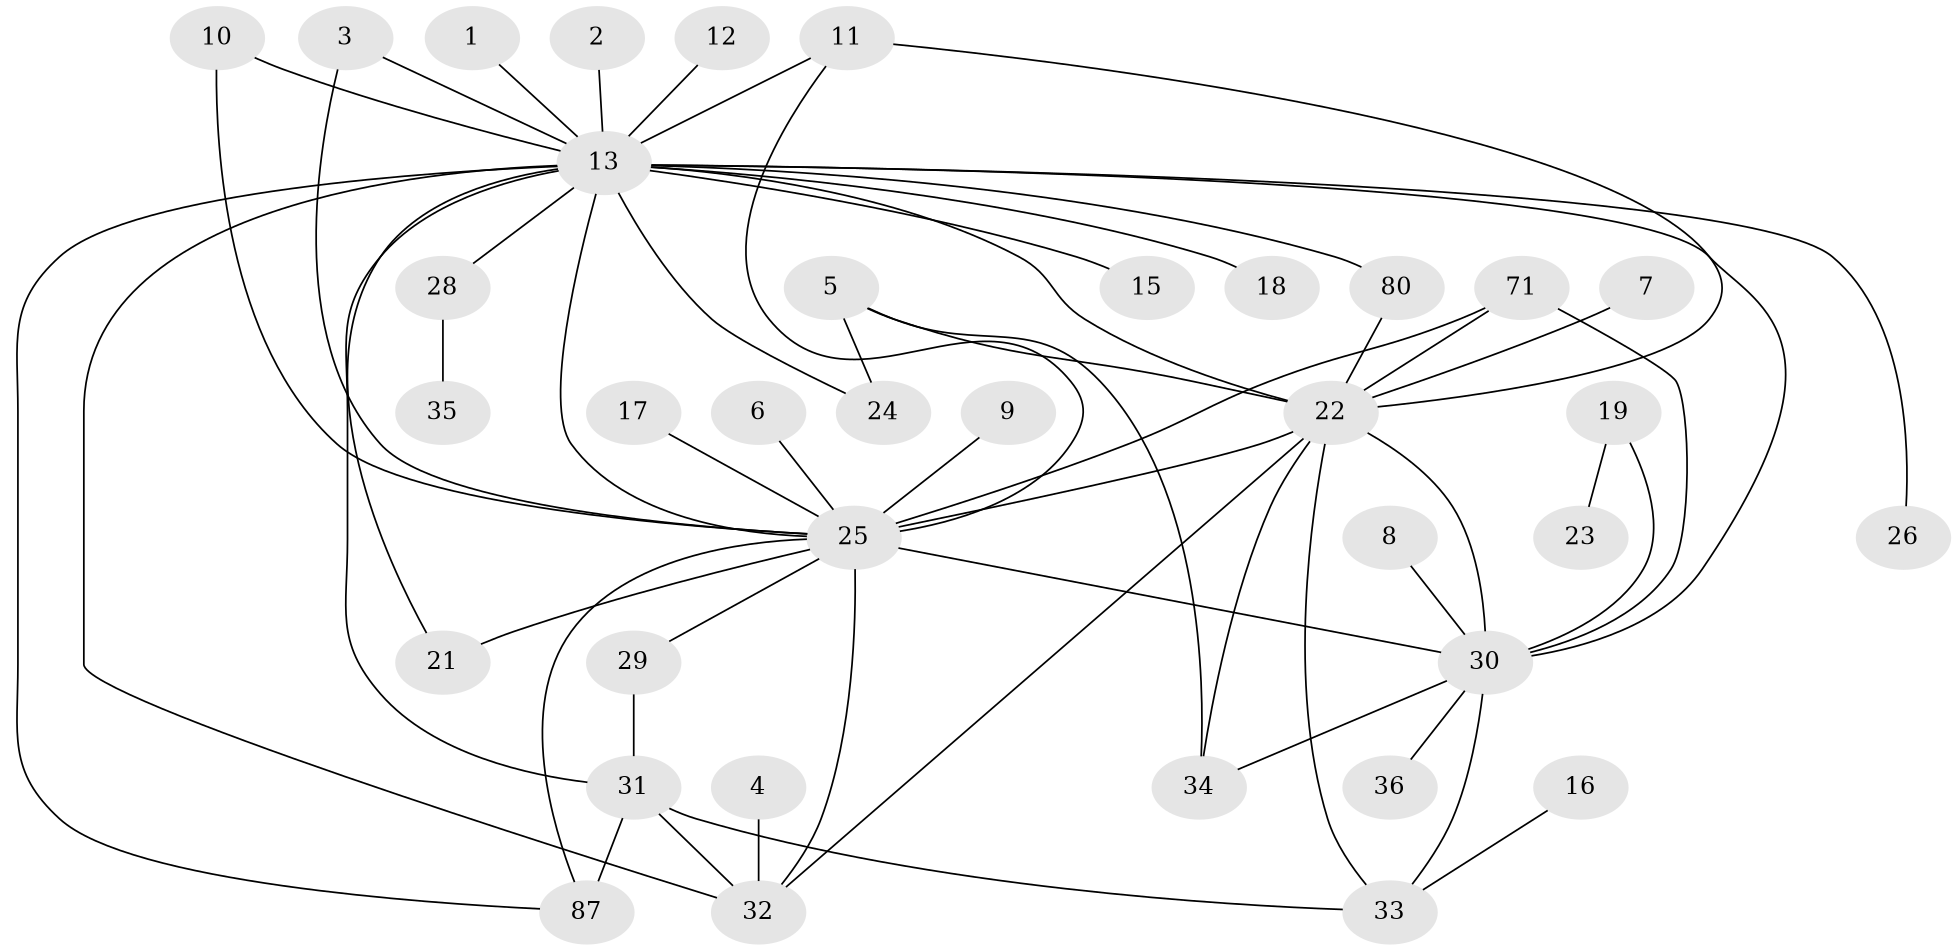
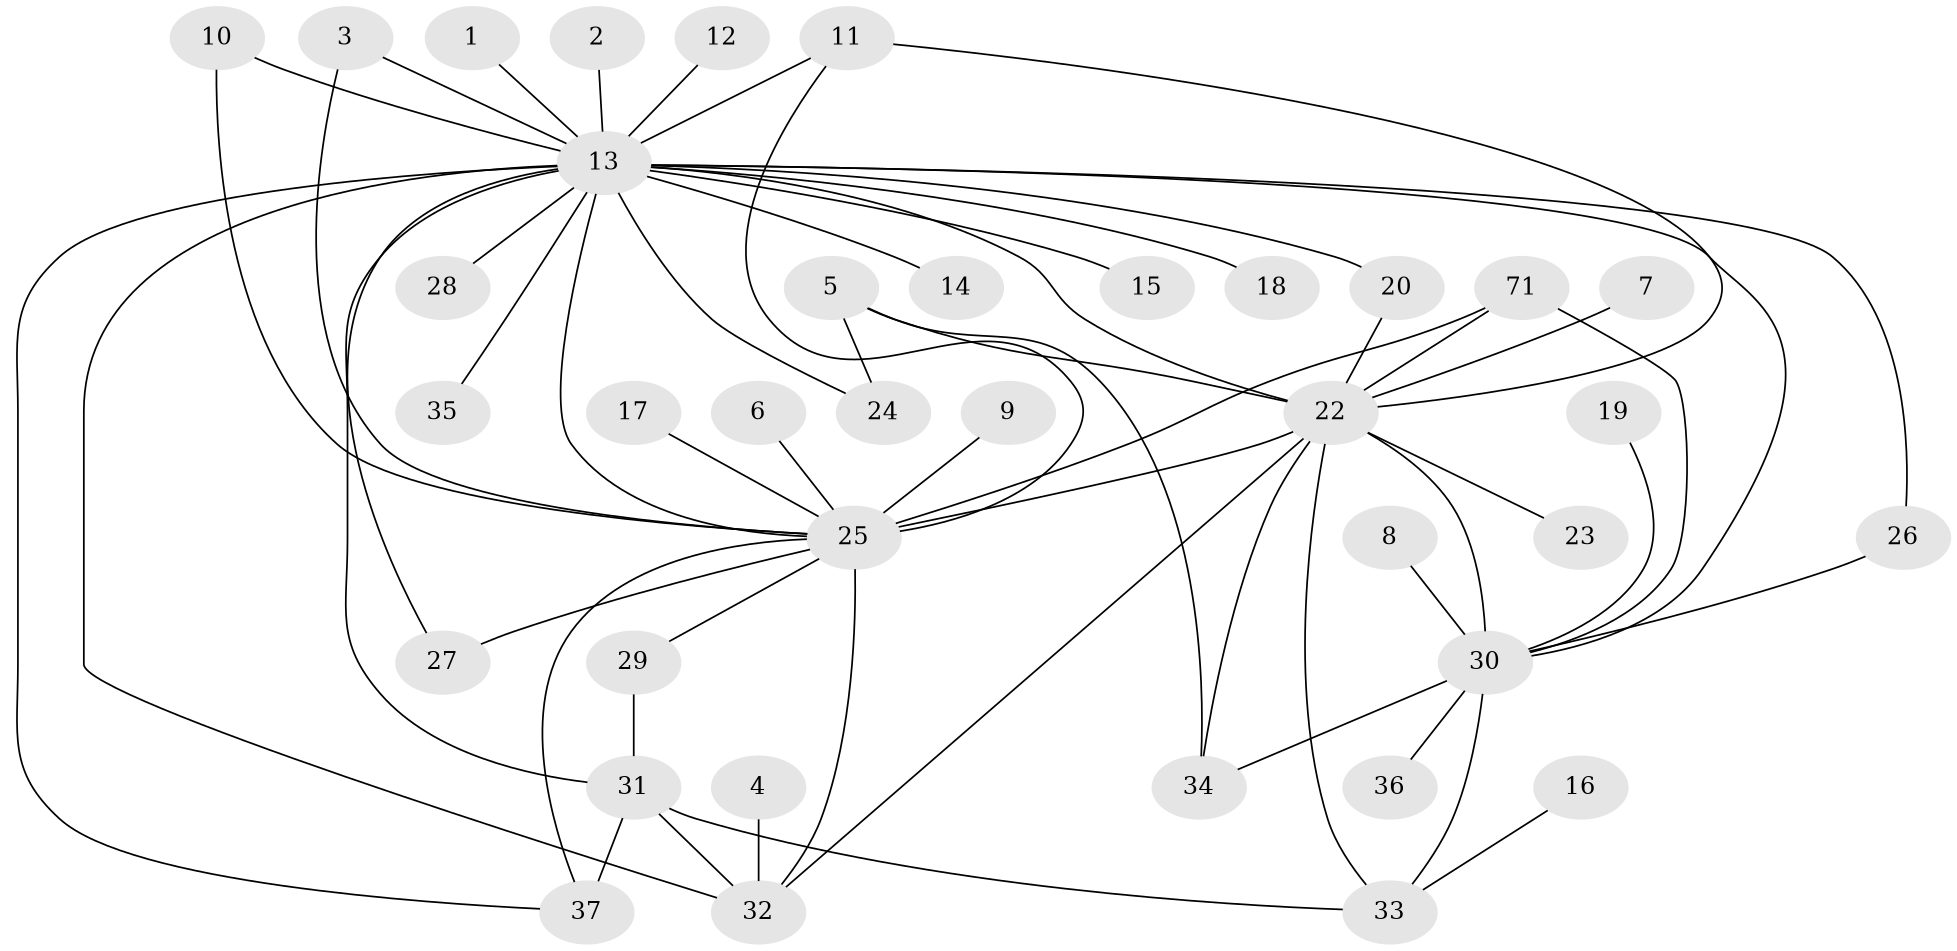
none -> (956, 288)
(1397, 288) -> (1397, 288)
(443, 351) -> (525, 289)
(1597, 475) -> (1456, 475)
(1170, 600) -> (1699, 609)
(443, 663) -> (443, 663)
(587, 912) -> (587, 912)
